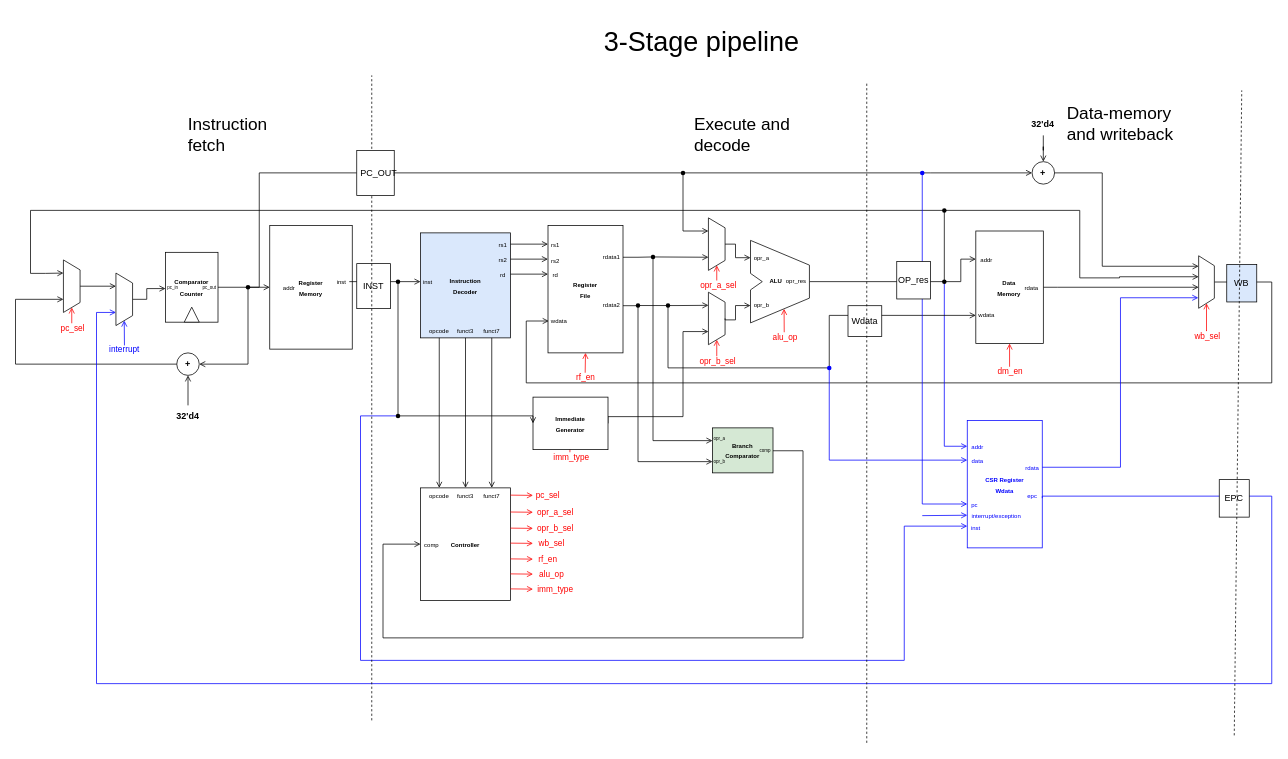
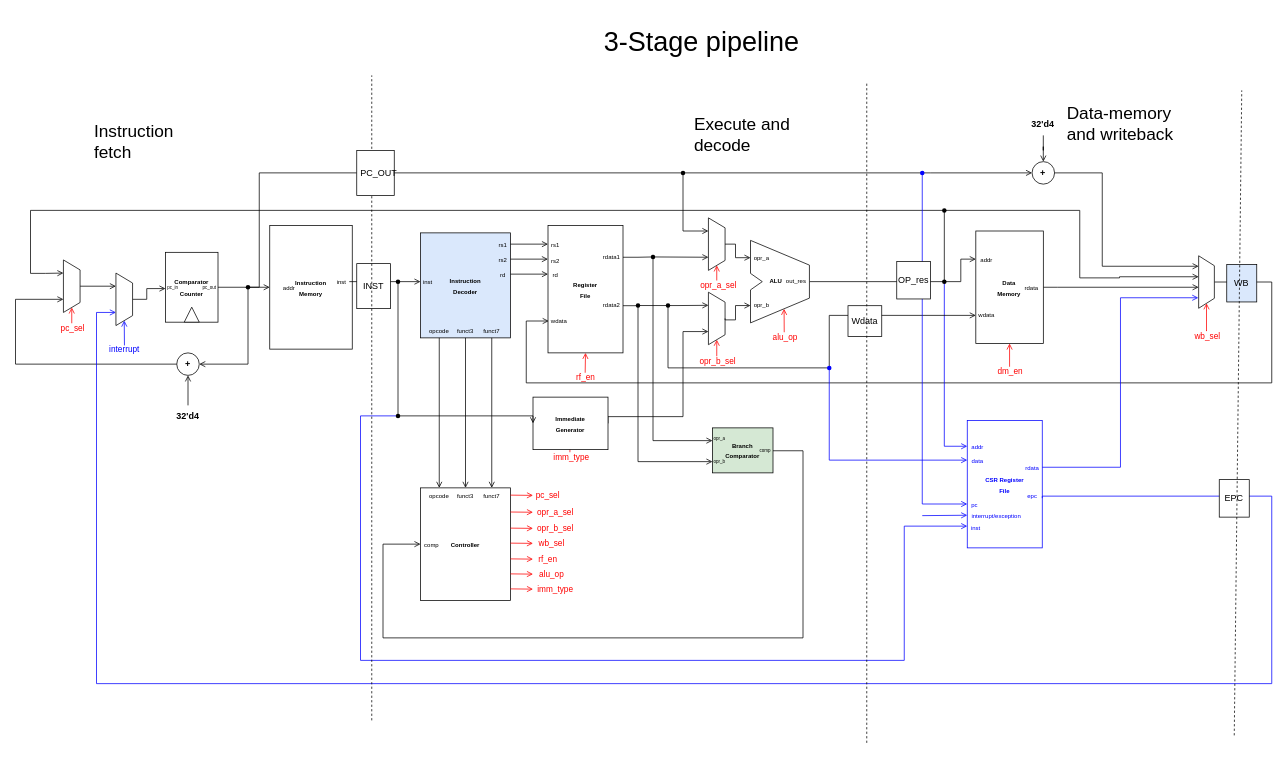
(236, 135) -> (142, 142)
(796, 280) -> (796, 280)
(311, 288) -> (311, 288)
(1005, 484) -> (1005, 484)
